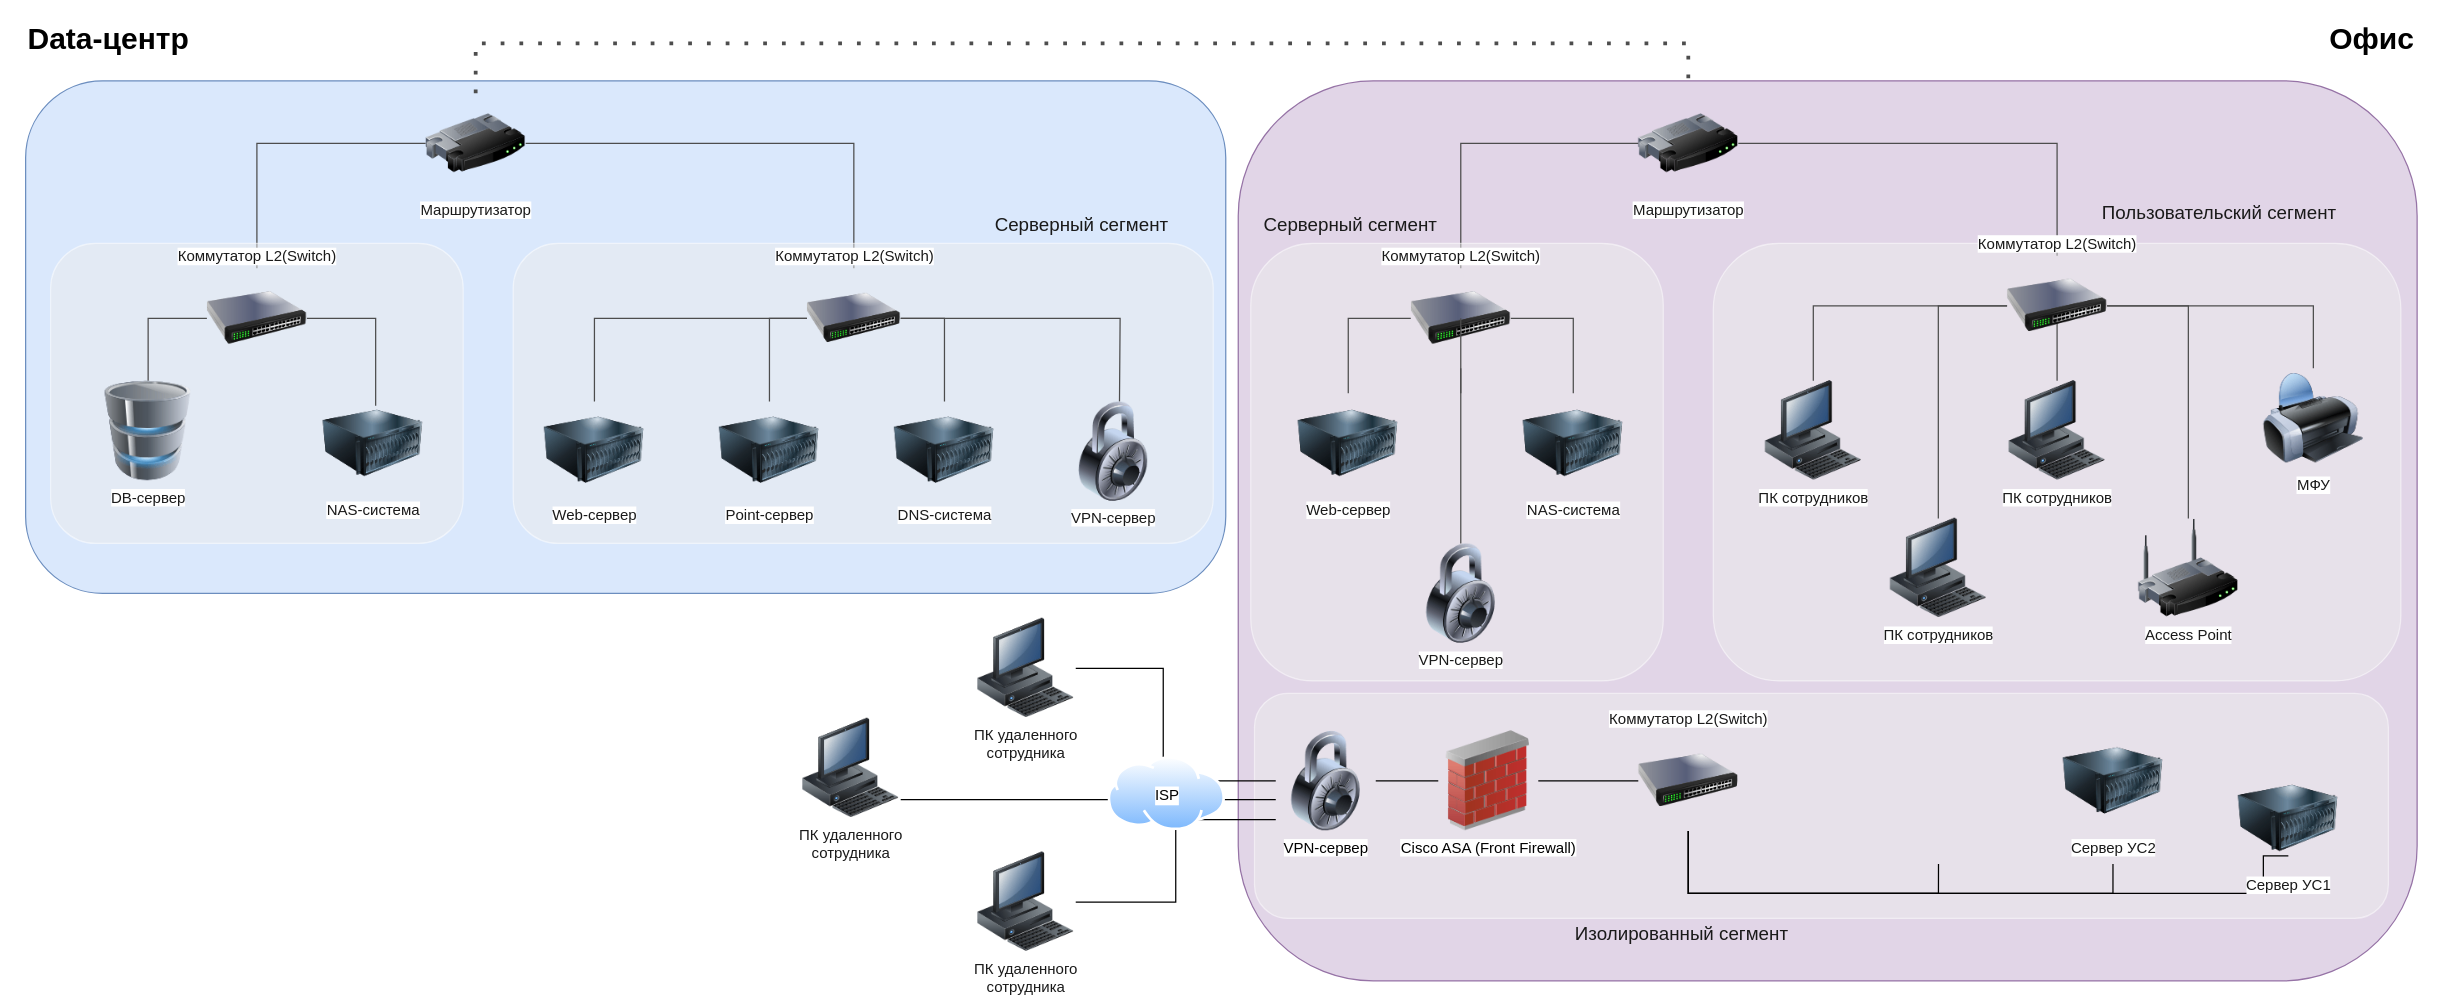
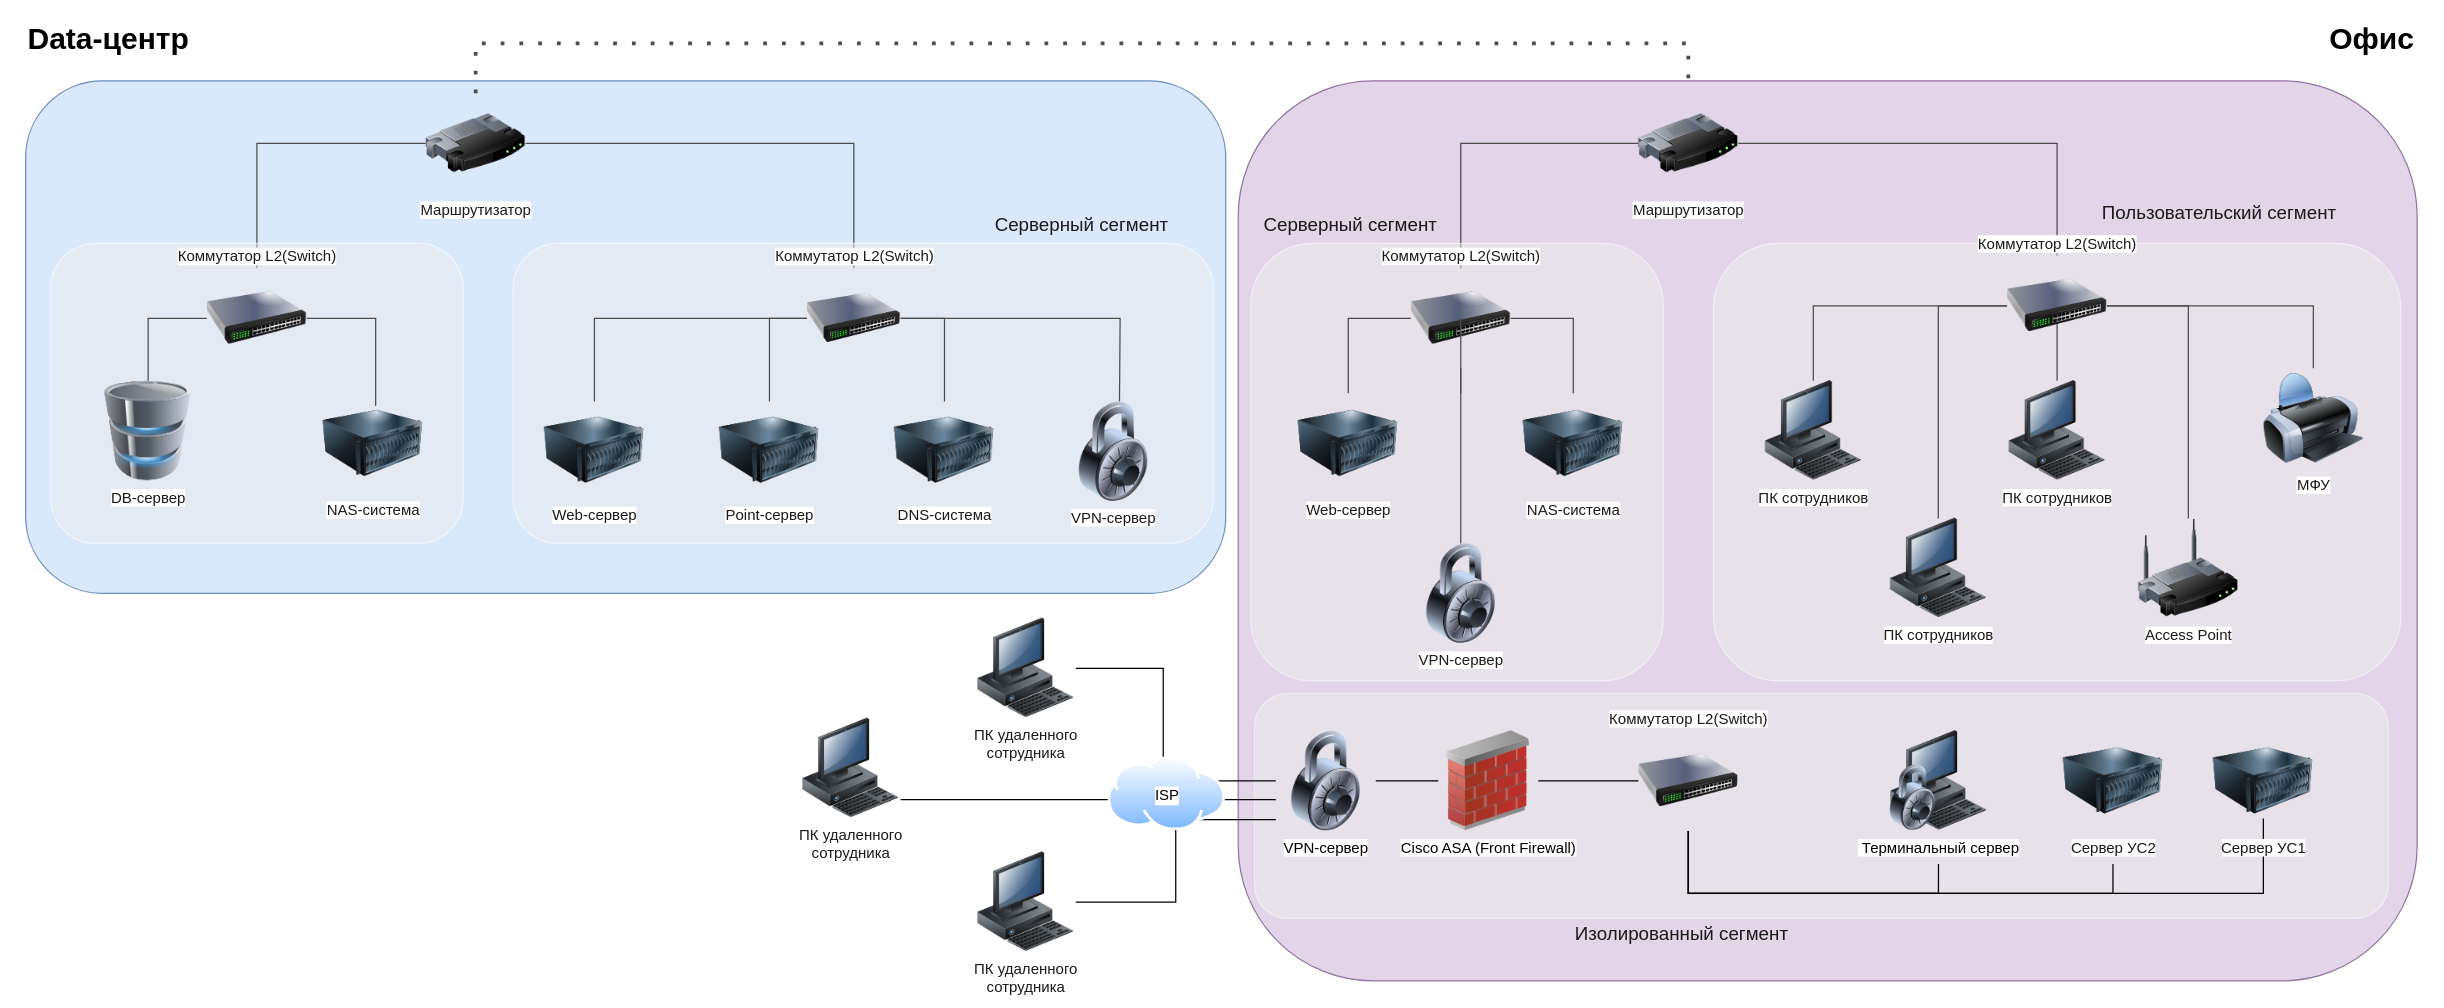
none -> (1938, 781)
(2288, 818) -> (2263, 781)
